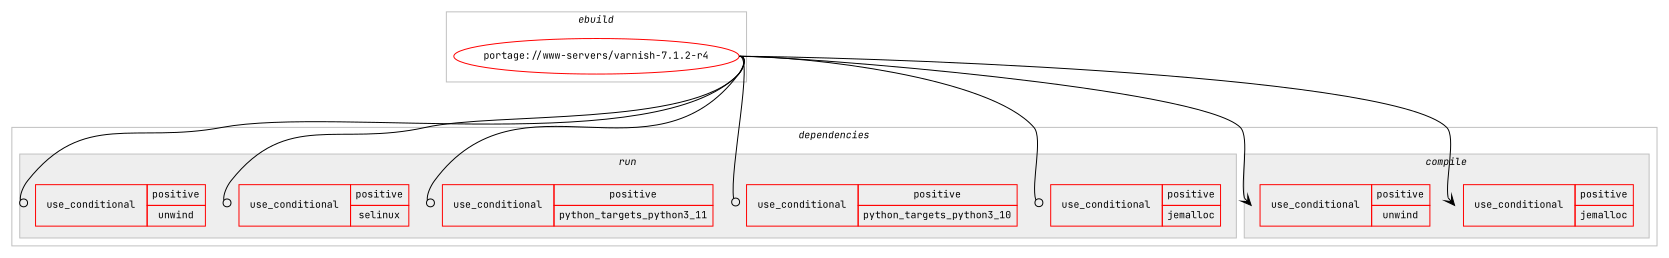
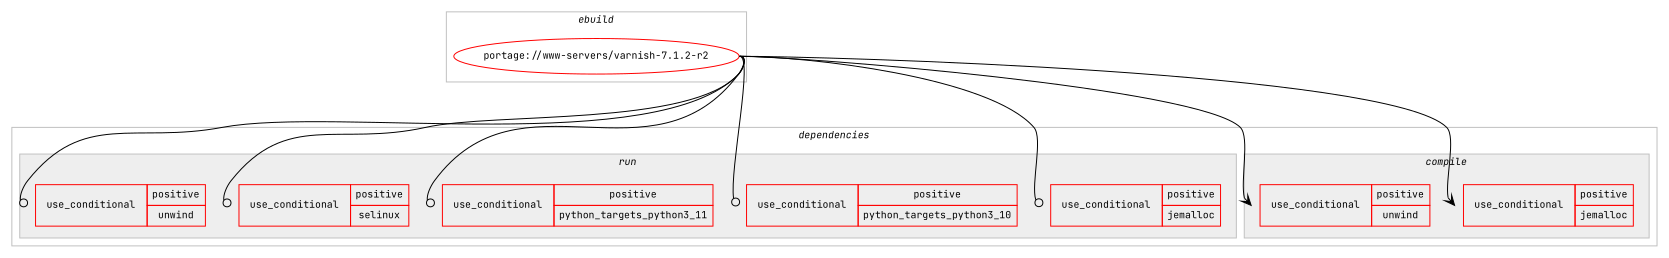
(596, 56) -> (596, 56)
